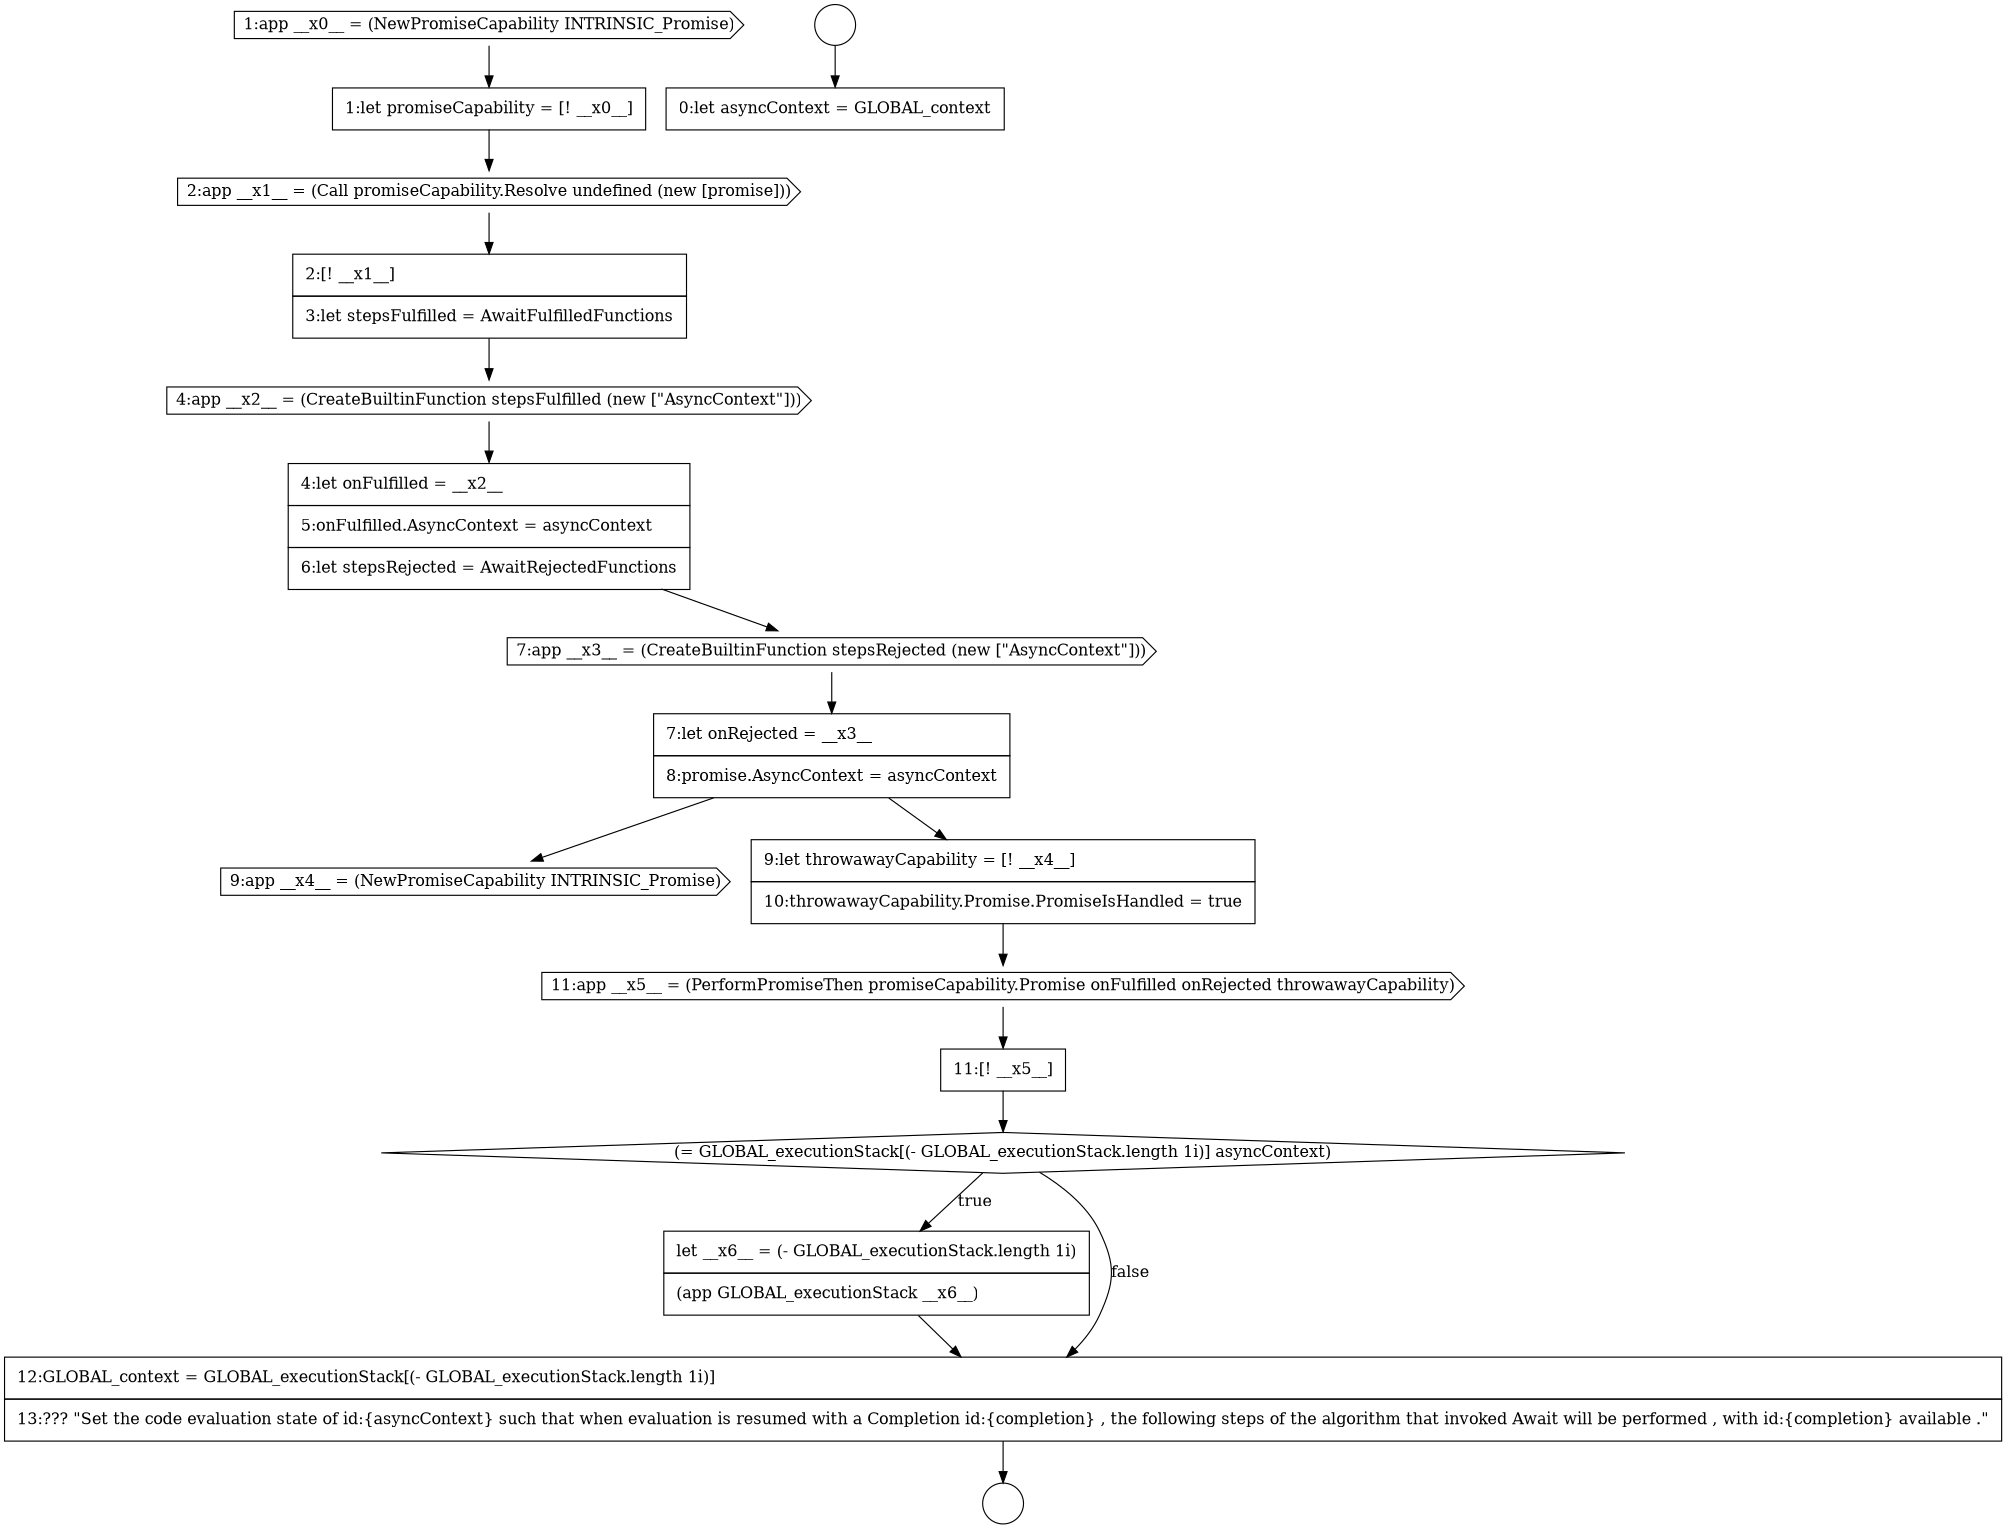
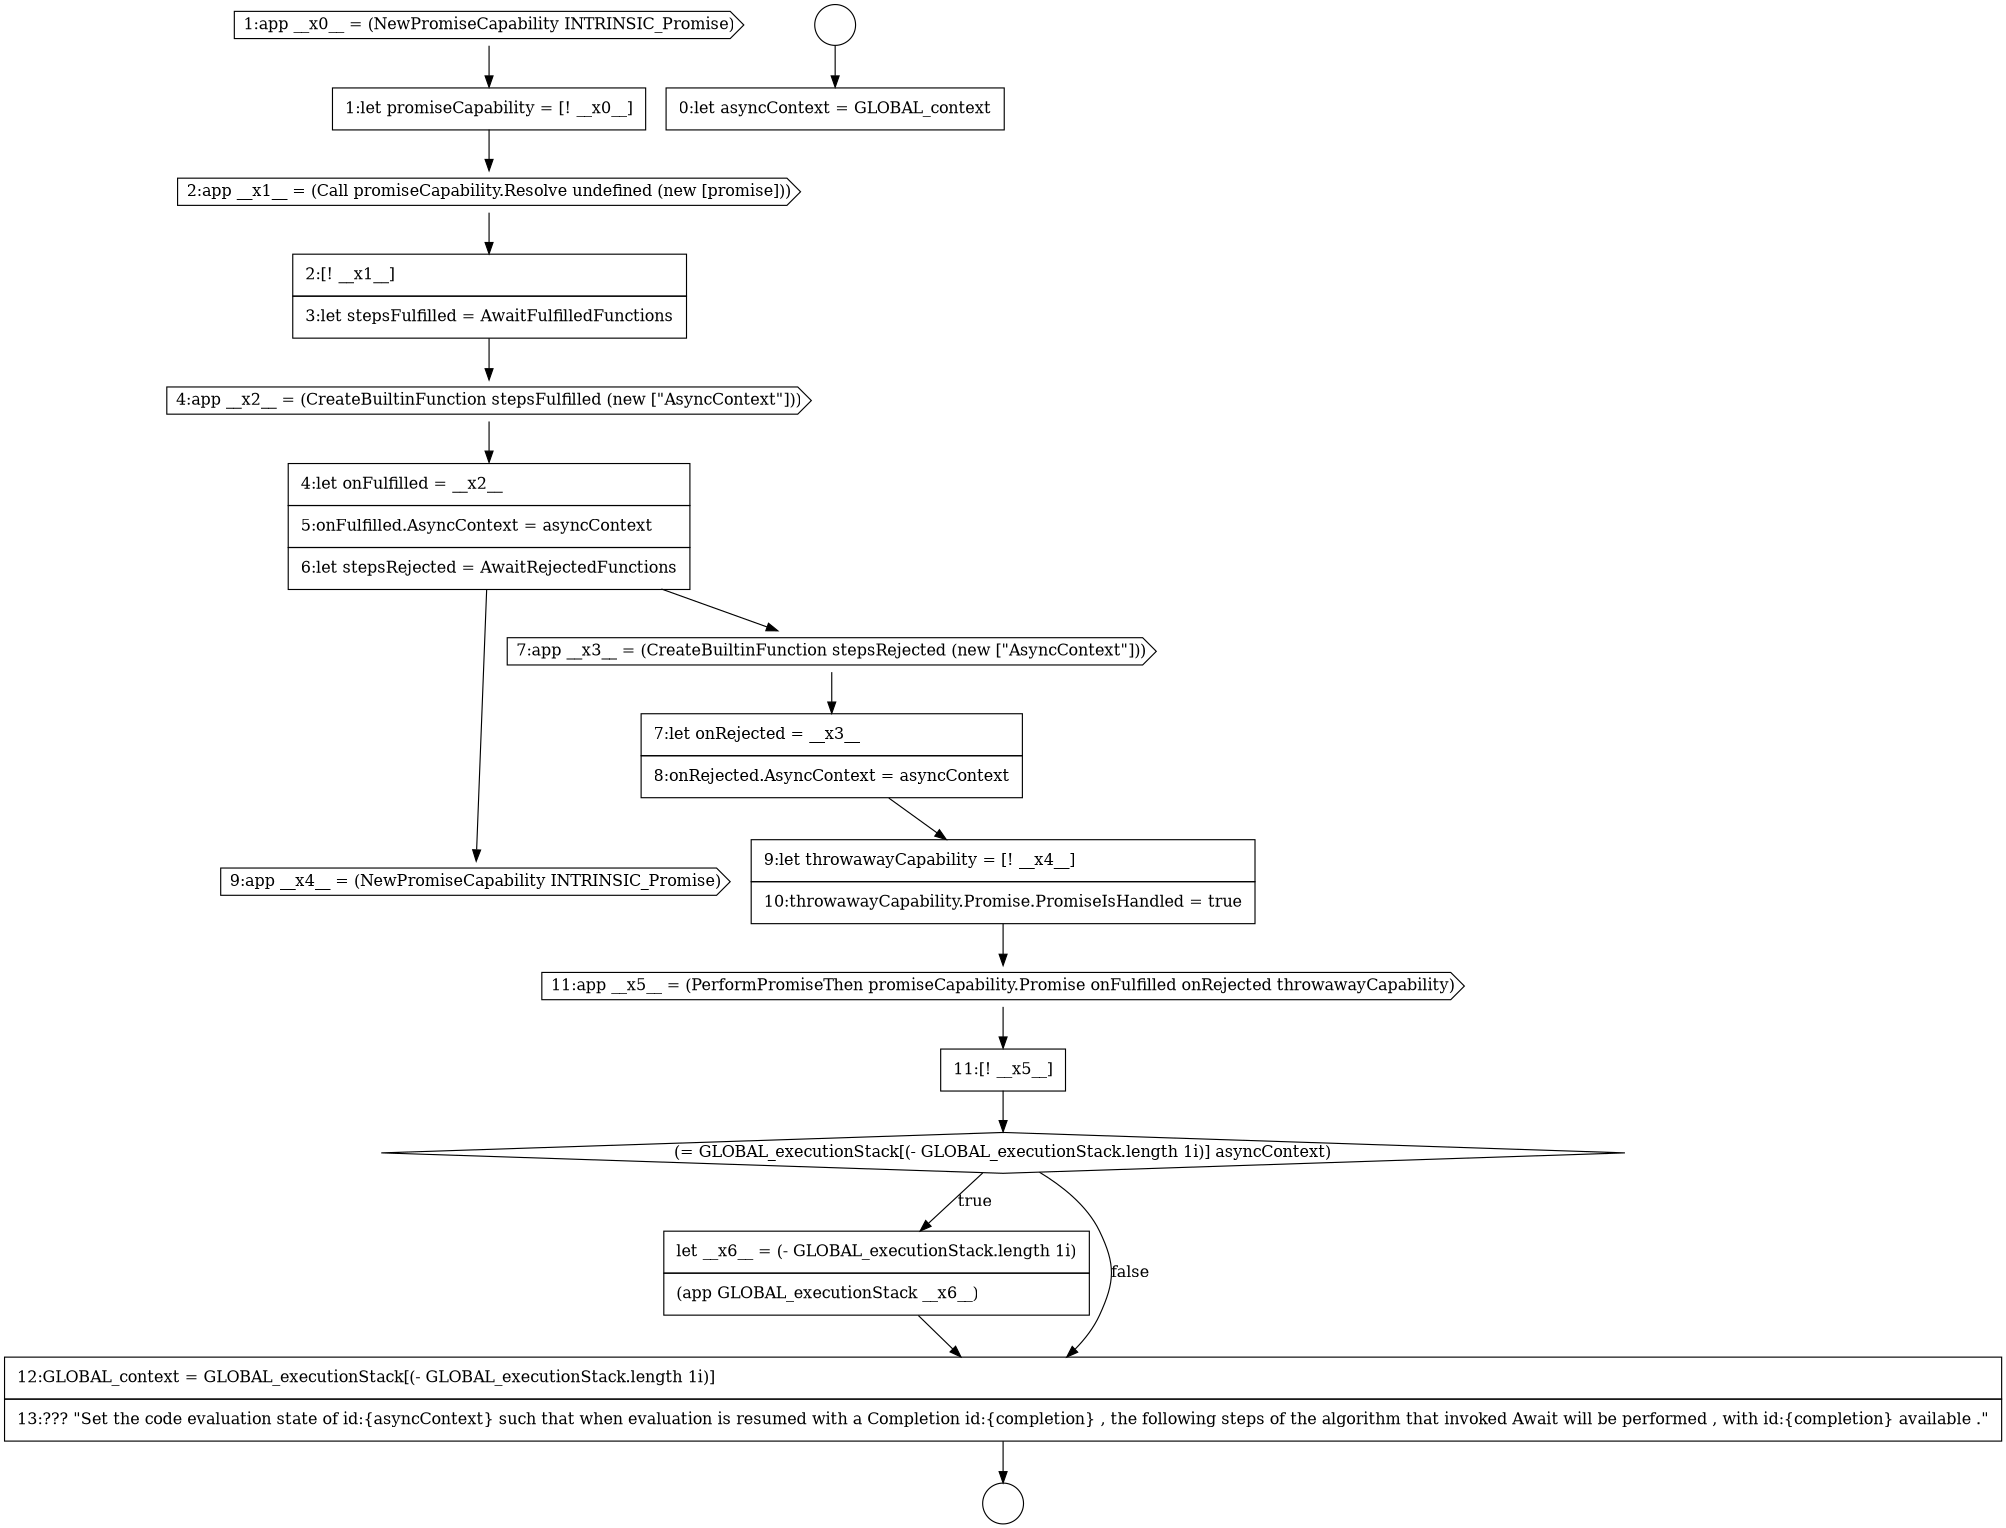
(832, 776) -> (832, 776)
(628, 828) -> (482, 719)
